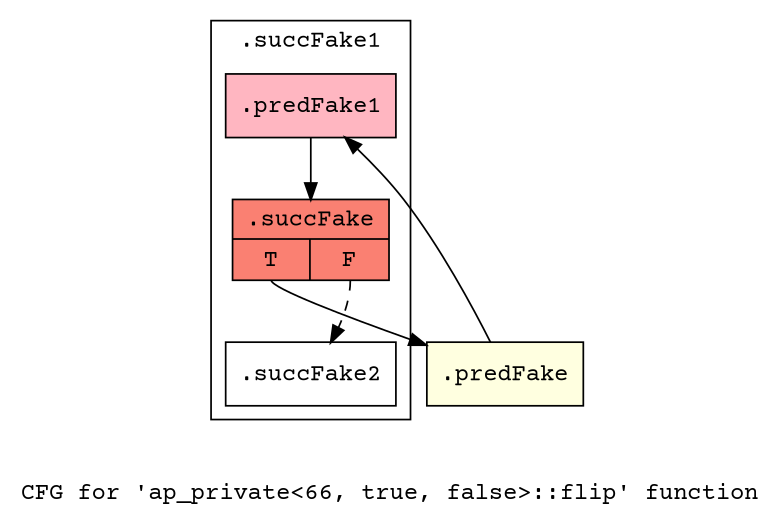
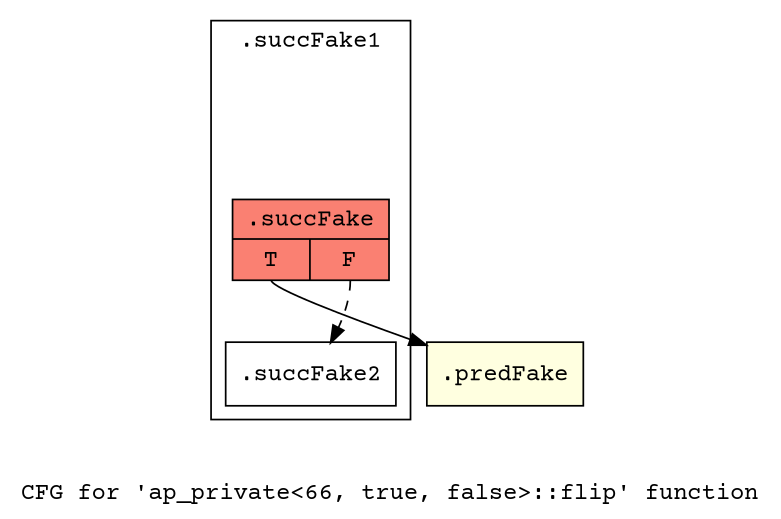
(311, 106) -> none
